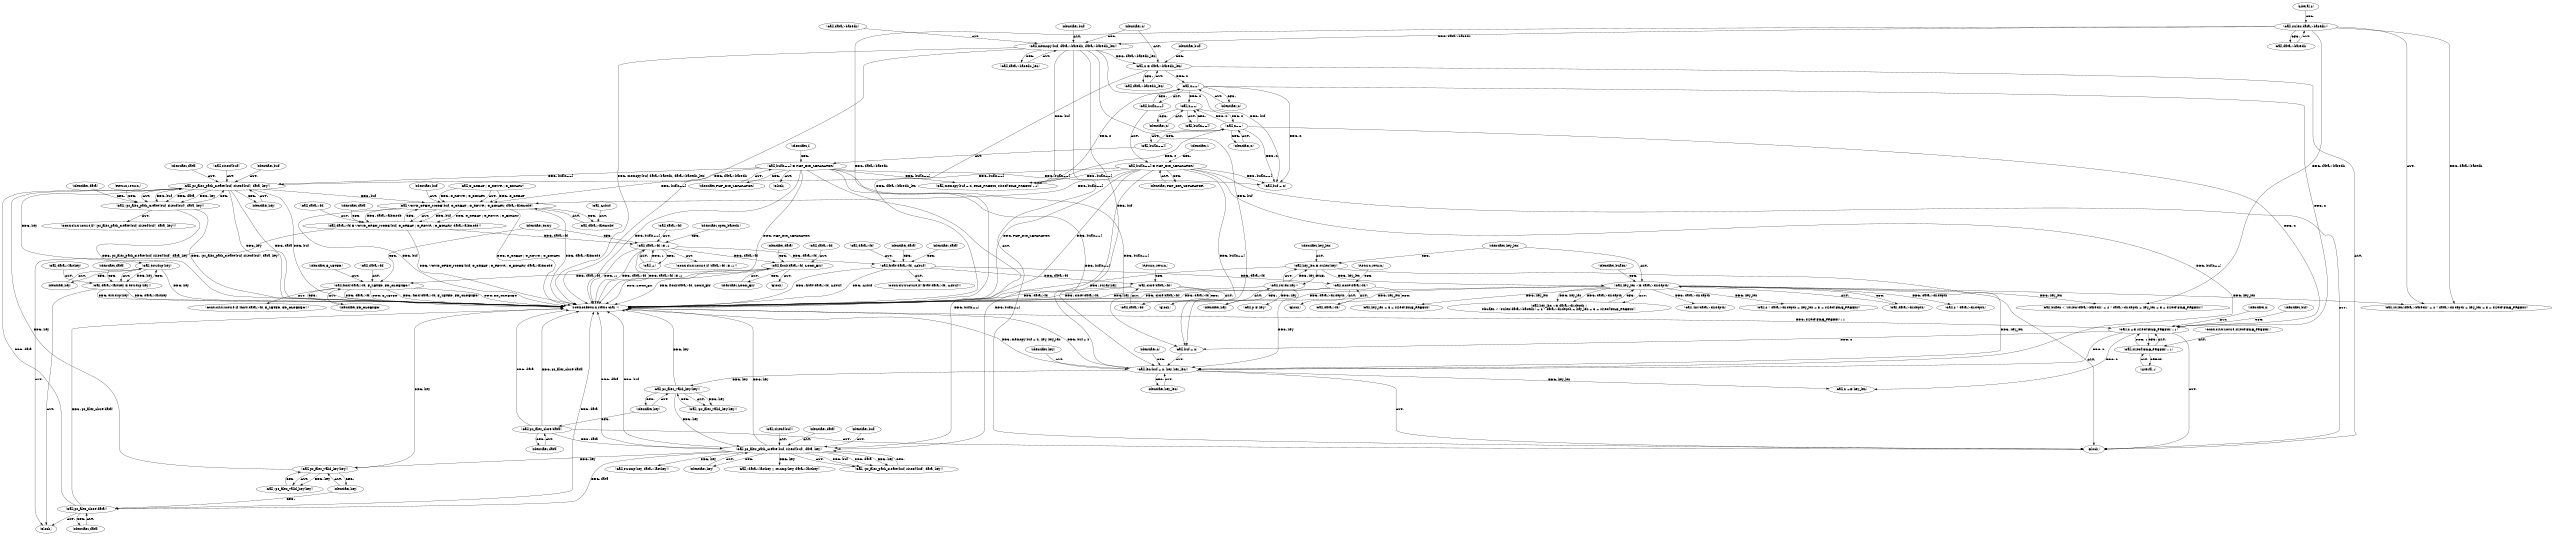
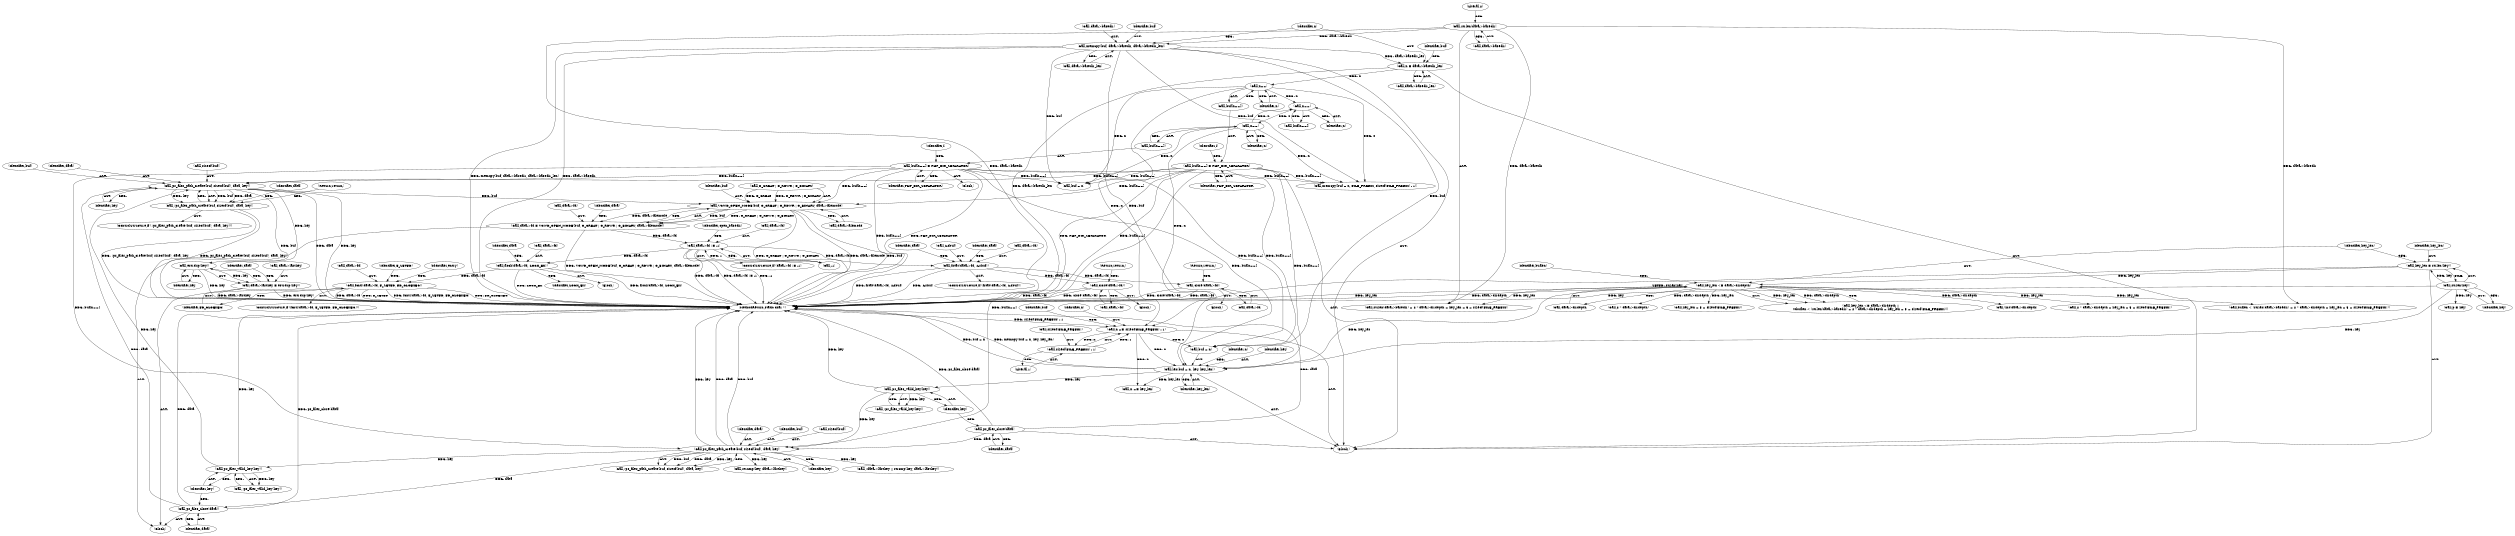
(600, 215) -> (955, 255)
(595, 236) -> none
(753, 273) -> none
(356, 276) -> (396, 276)
(1104, 286) -> (1668, 286)
(2238, 330) -> (1061, 330)
(2153, 340) -> (1090, 340)
(2157, 360) -> (1029, 360)
